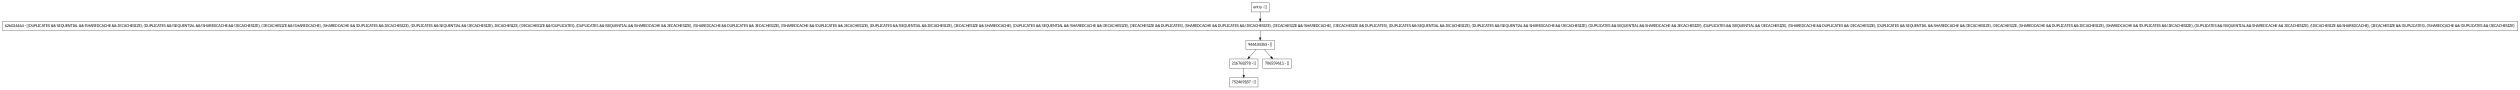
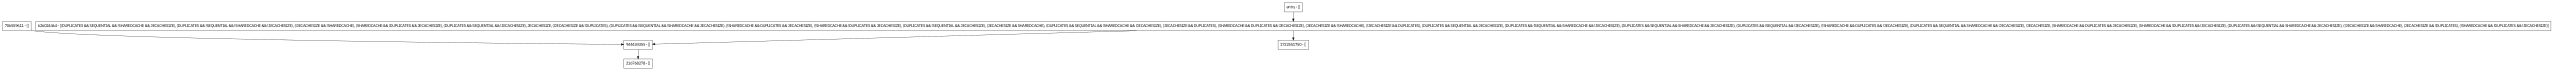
none -> (1293, 45)
(1268, 53) -> (326, 41)
(1244, 82) -> none
